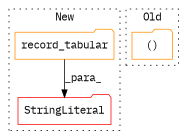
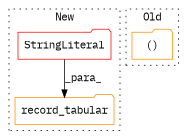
(64, 75) -> (64, 75)
